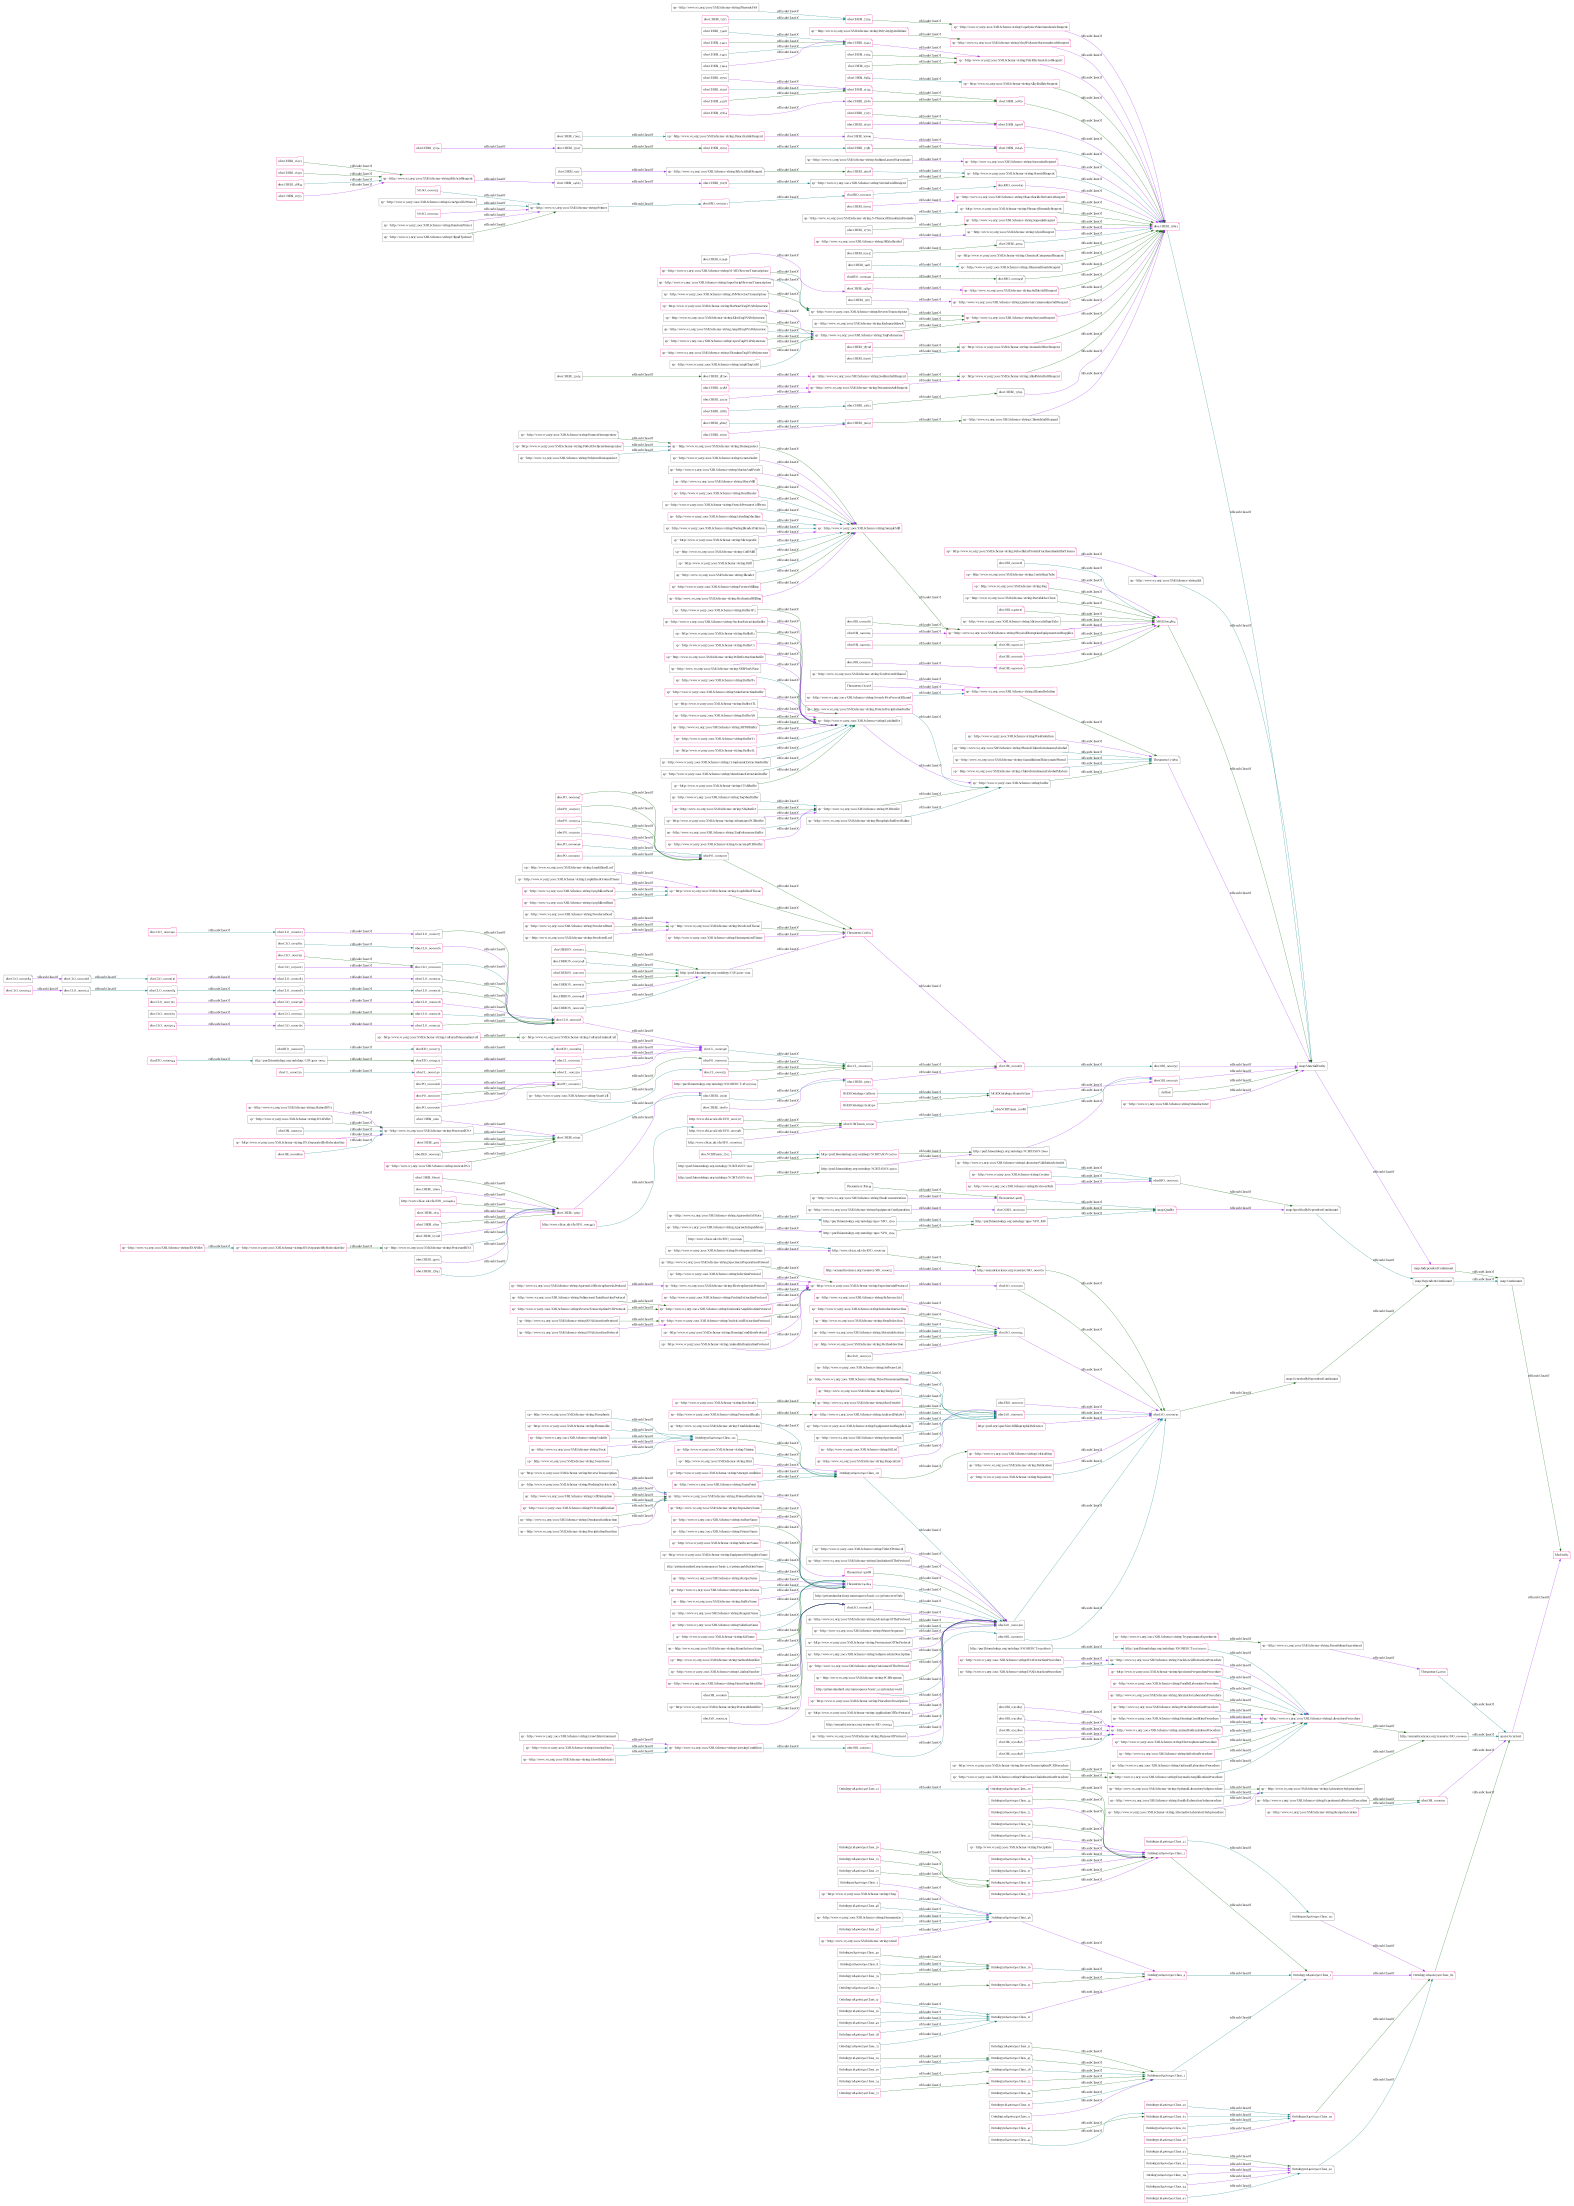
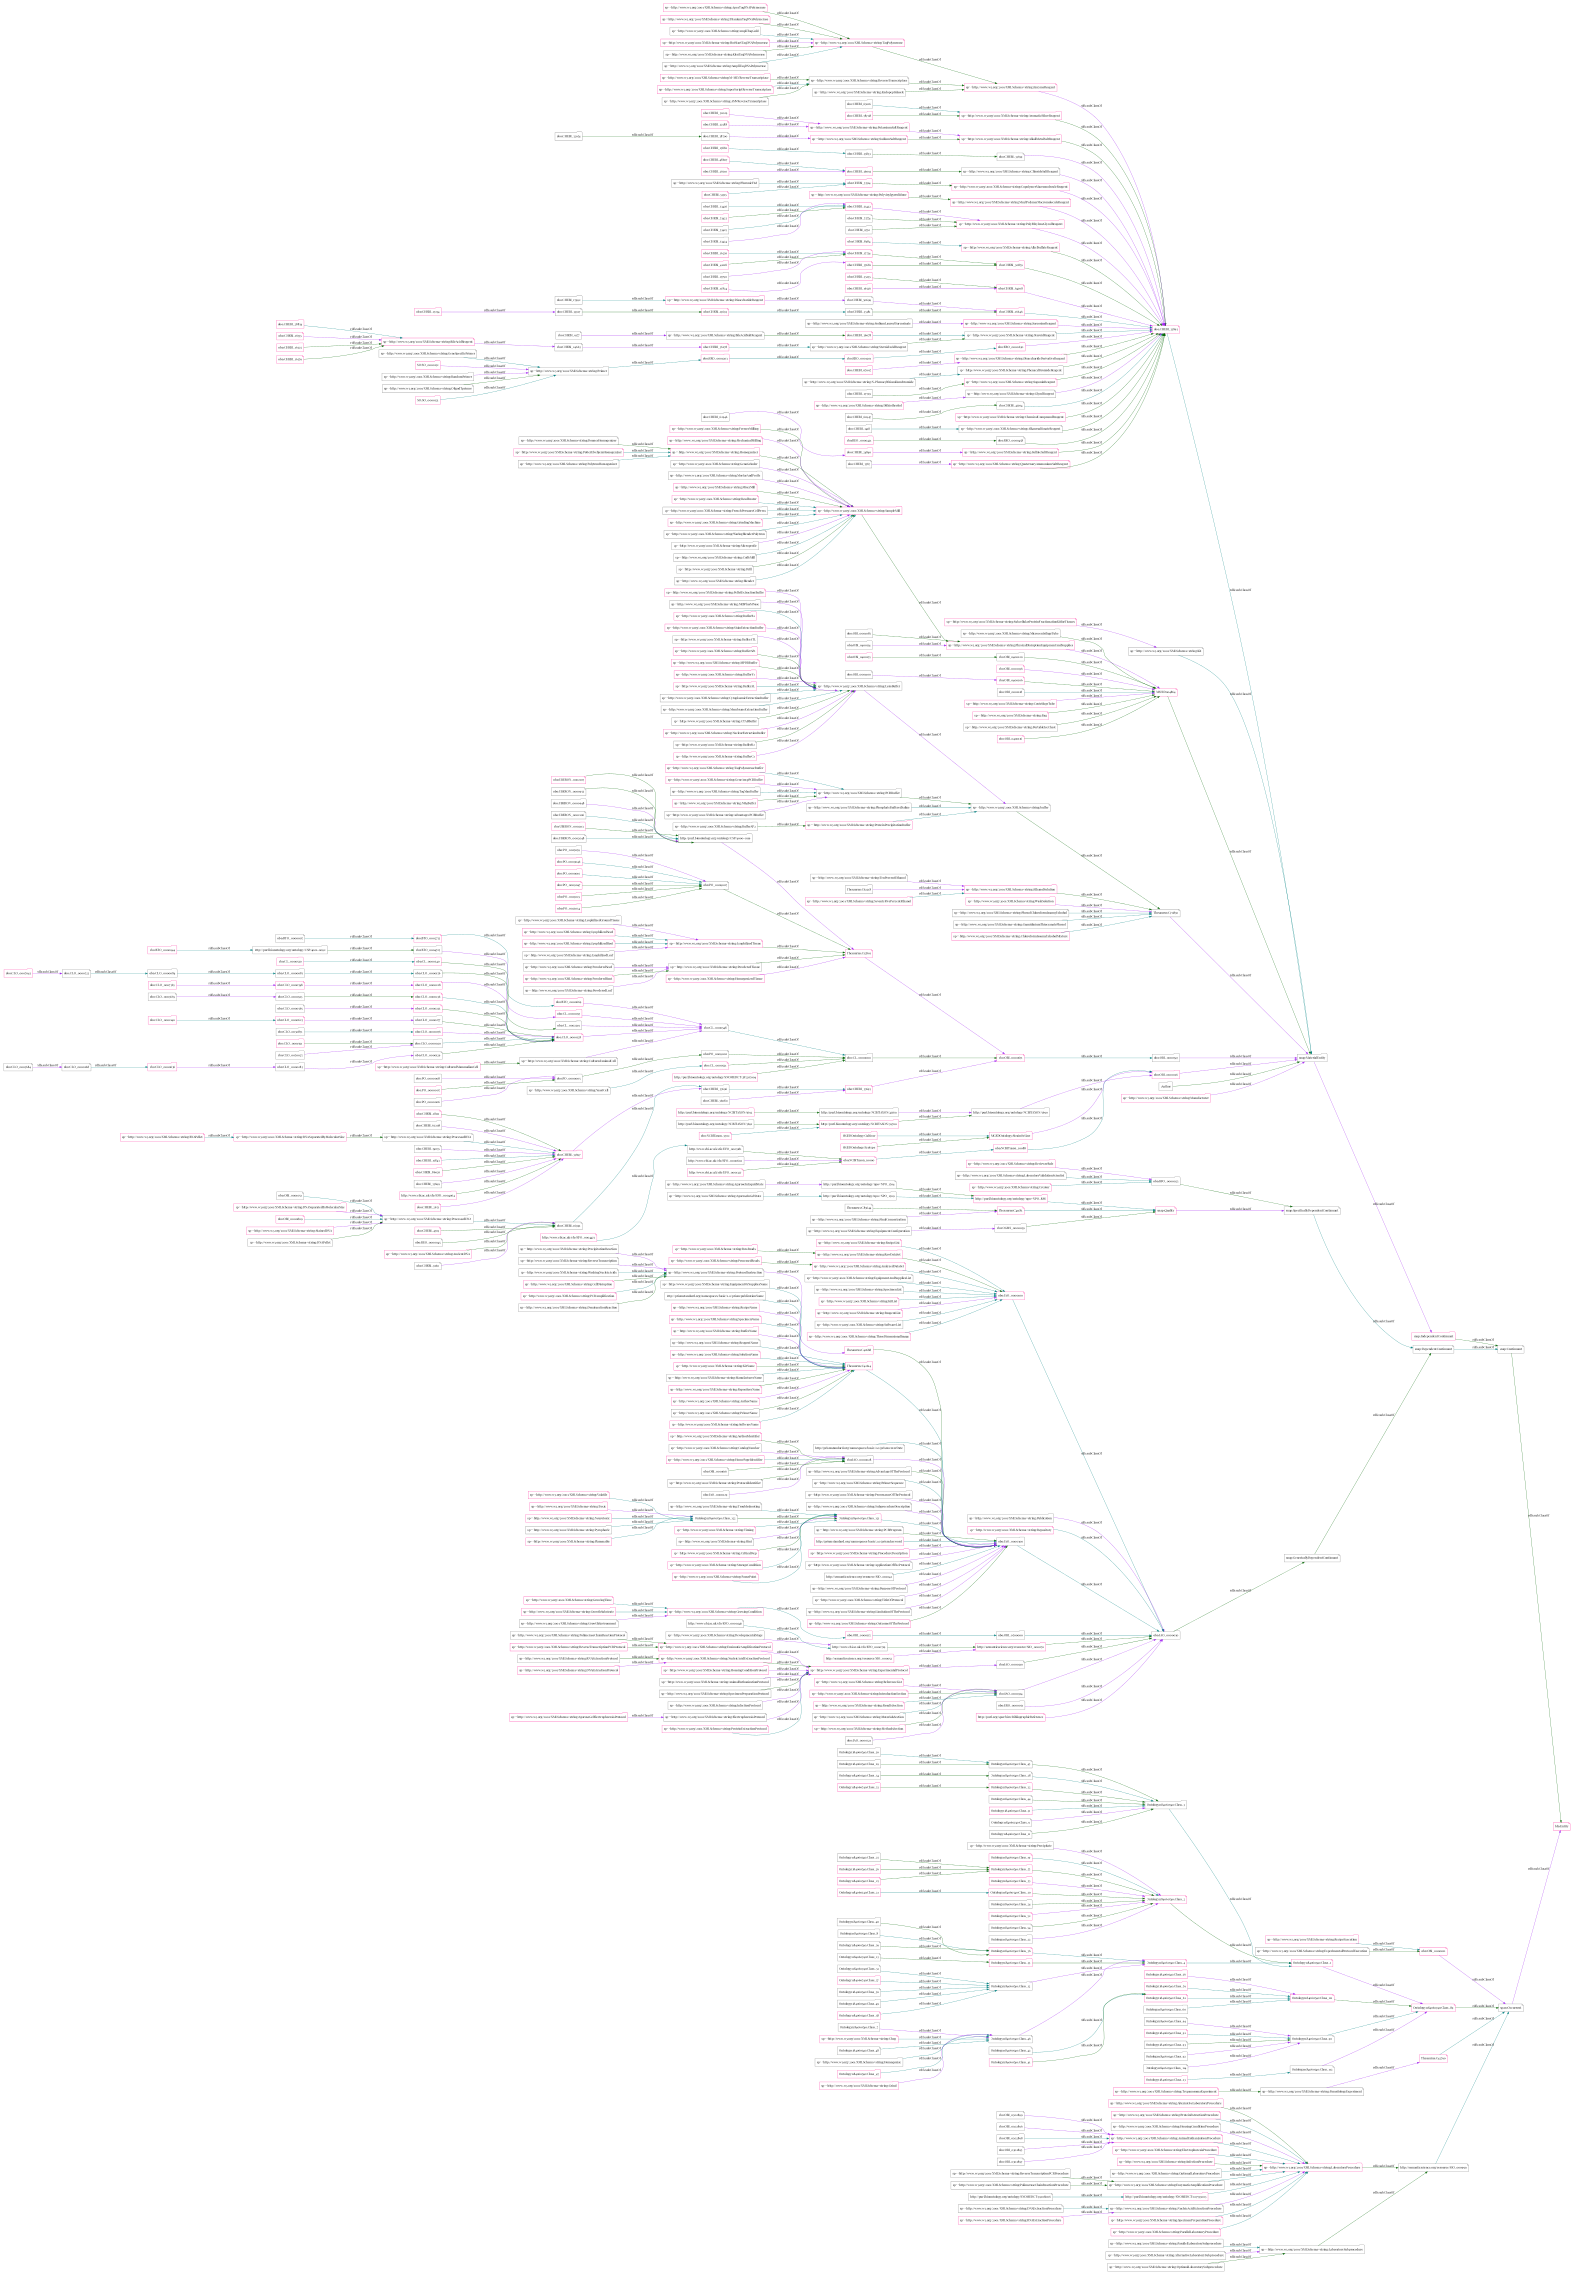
(859, 148) -> (859, 312)
(162, 1026) -> none
(926, 1475) -> (798, 1540)
(1011, 1871) -> none
